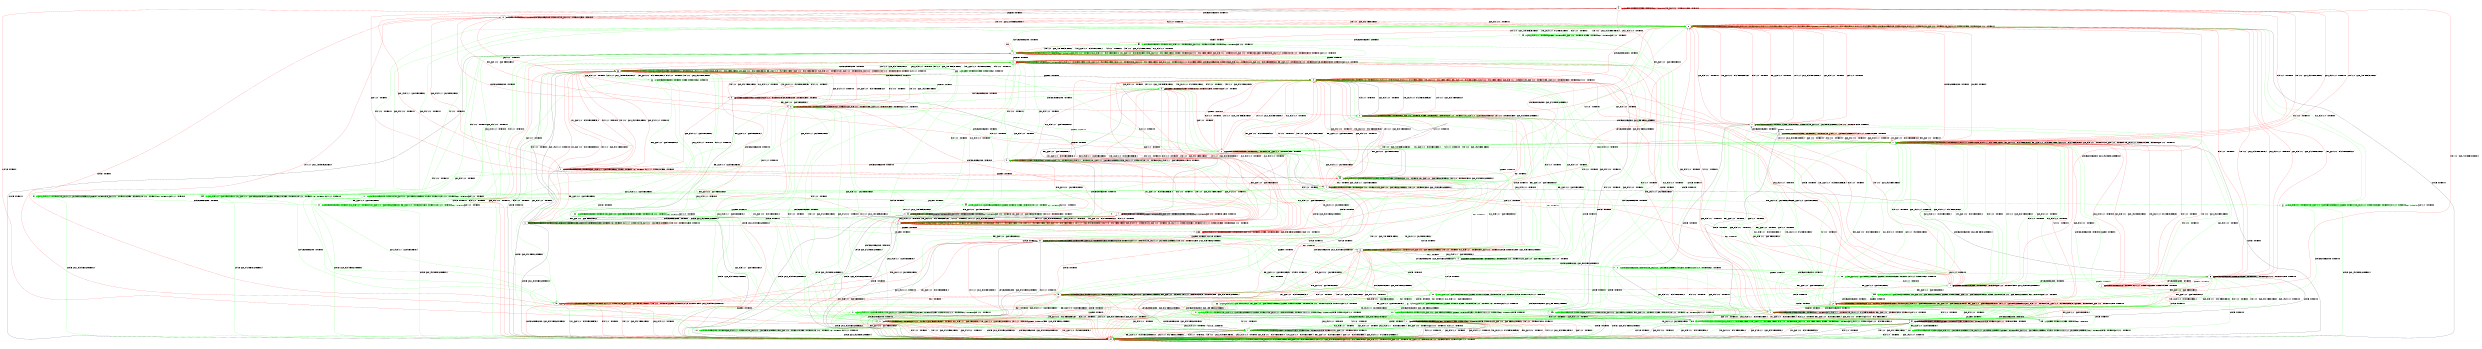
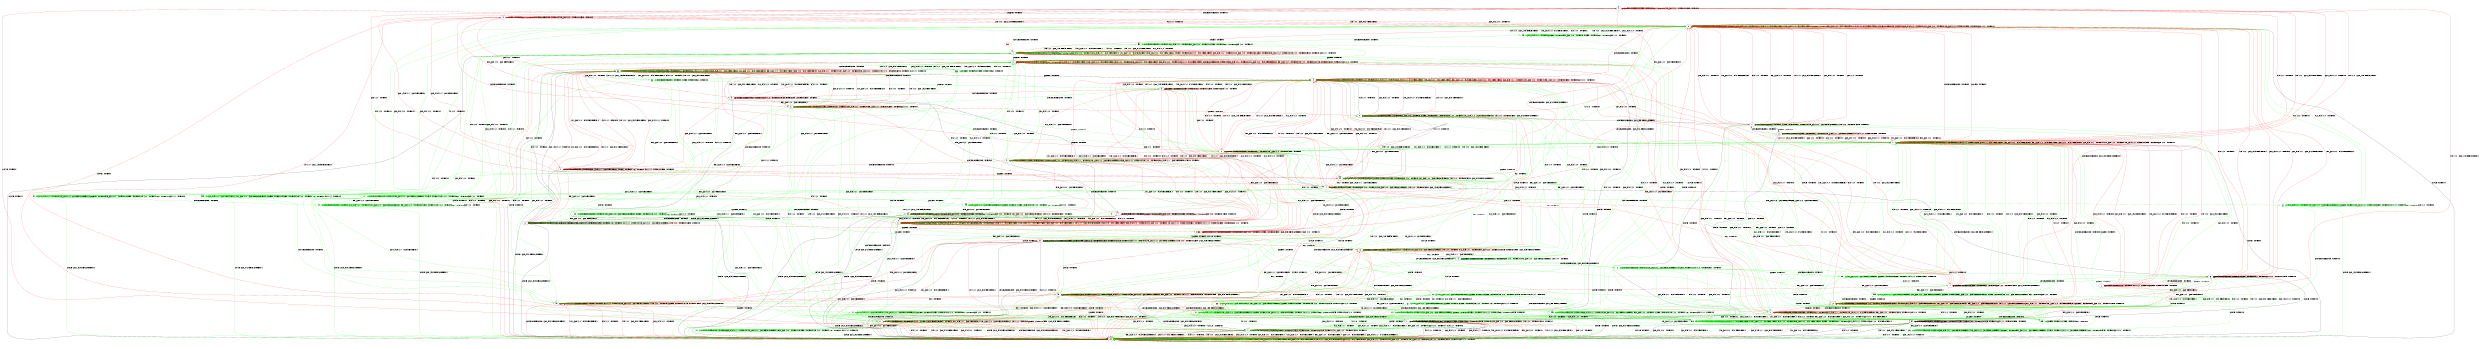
(1366, 40) -> (1366, 40)
(1042, 150) -> (856, 102)
(706, 319) -> none
